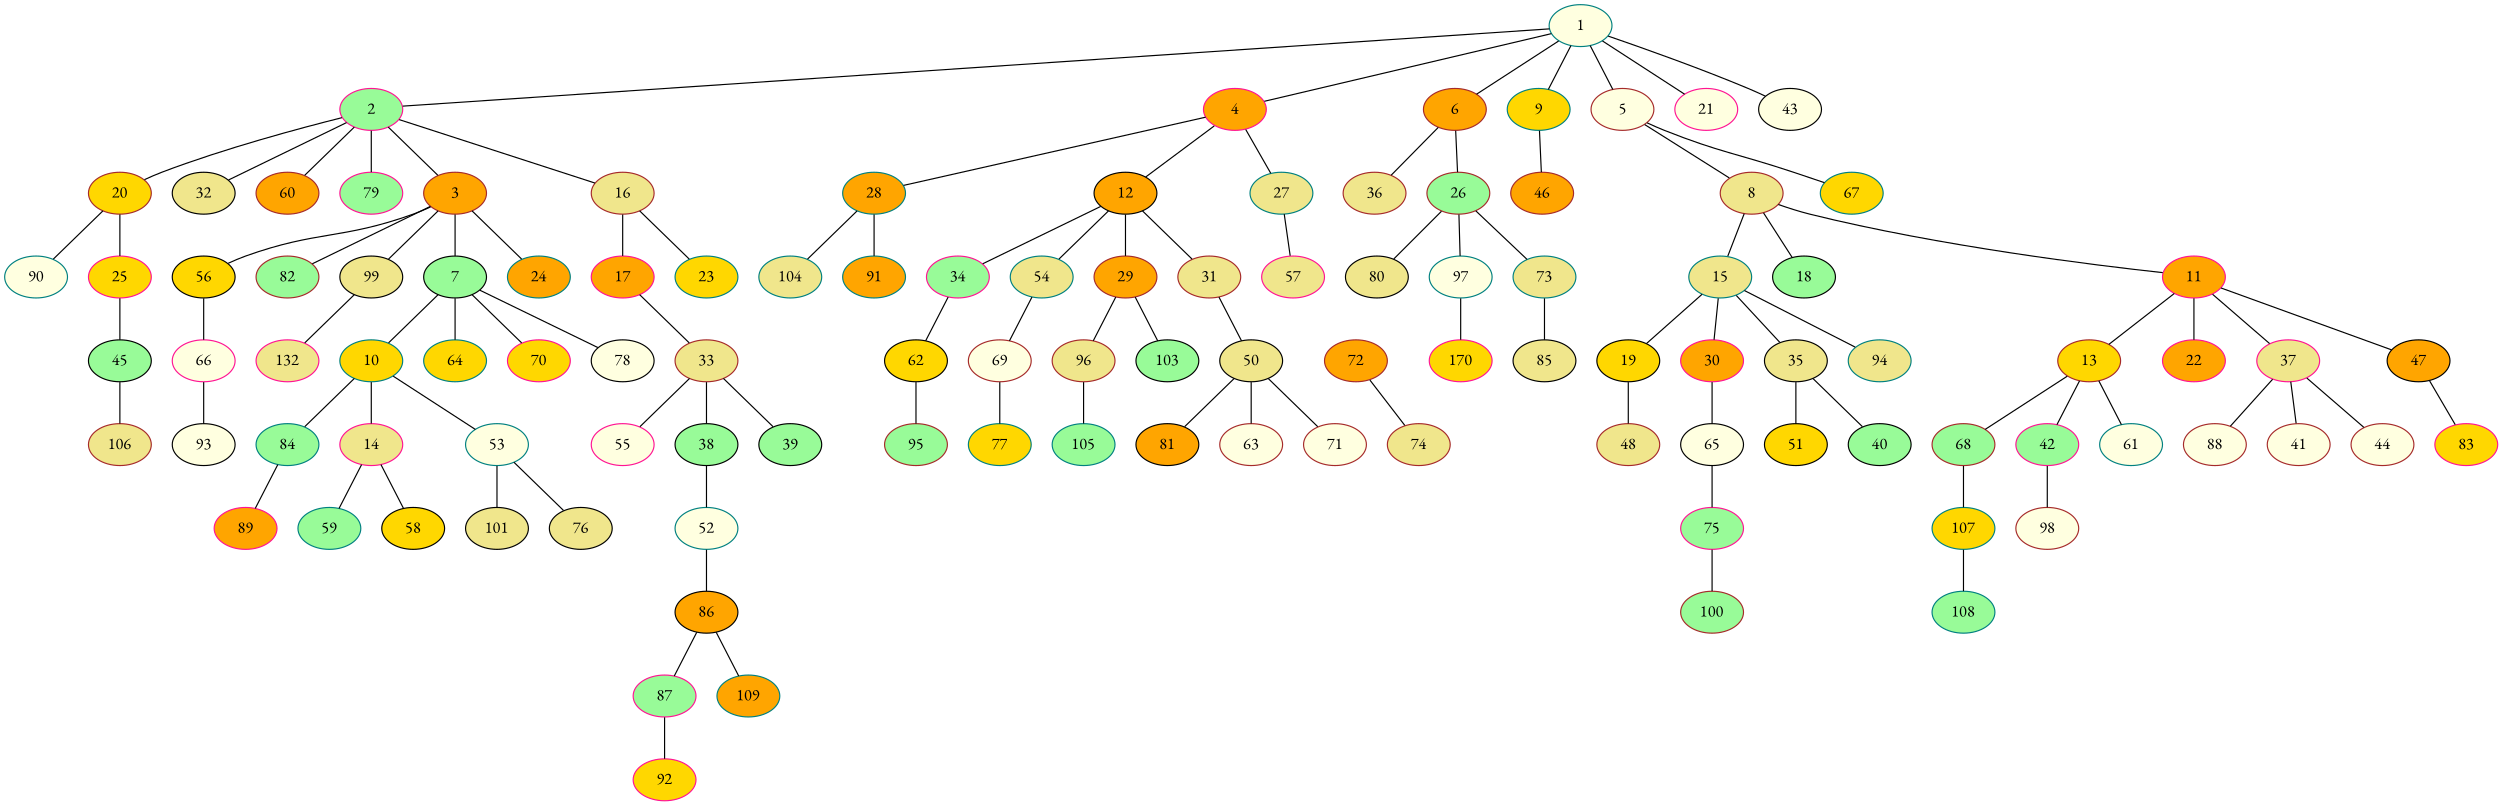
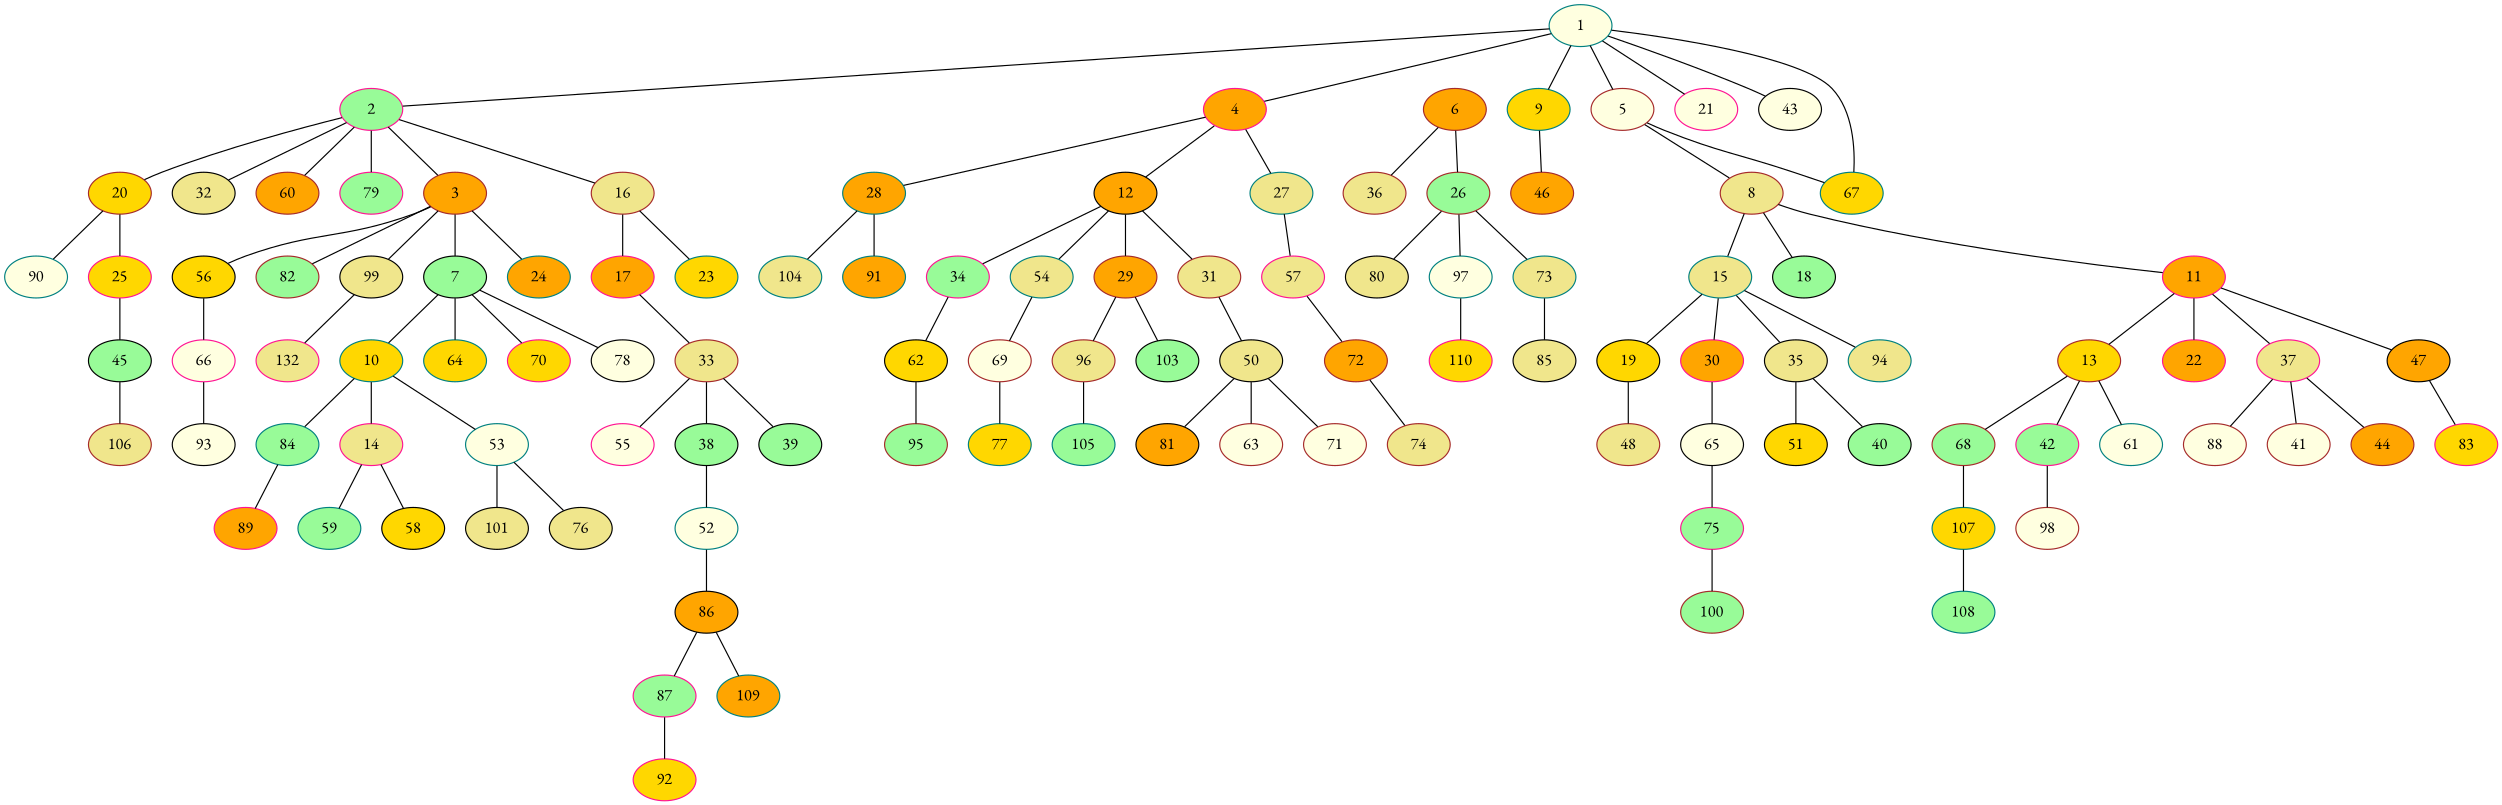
(1518, 68) -> (1768, 59)
none -> (1325, 319)
(1461, 361) -> (1461, 361)
(2382, 445) -> (2382, 445)
